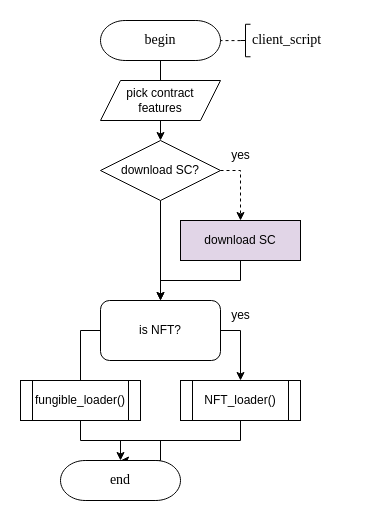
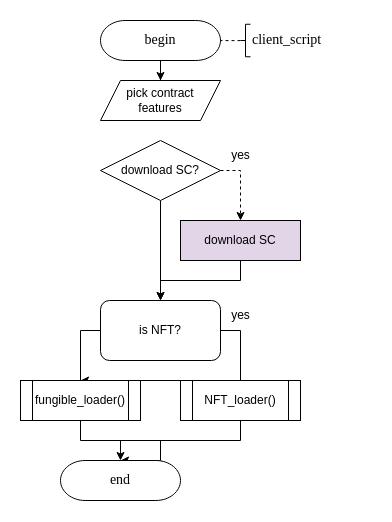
(161, 126) -> (161, 79)
(241, 372) -> (160, 381)
